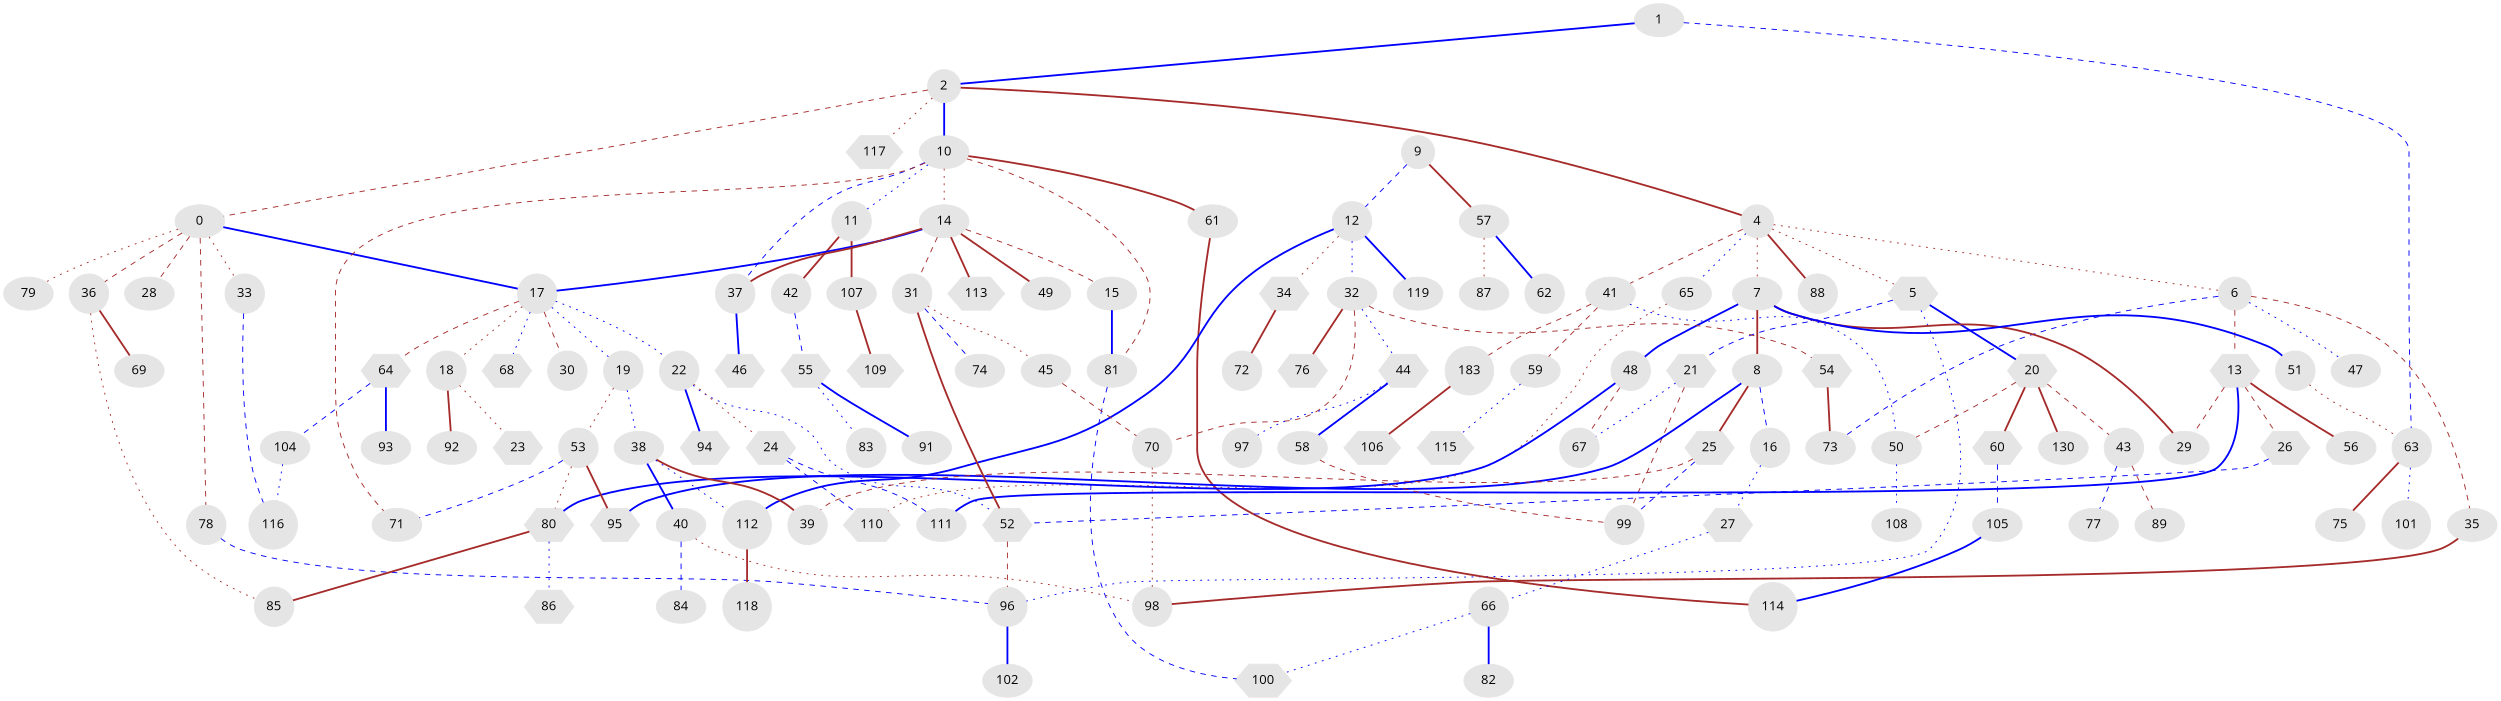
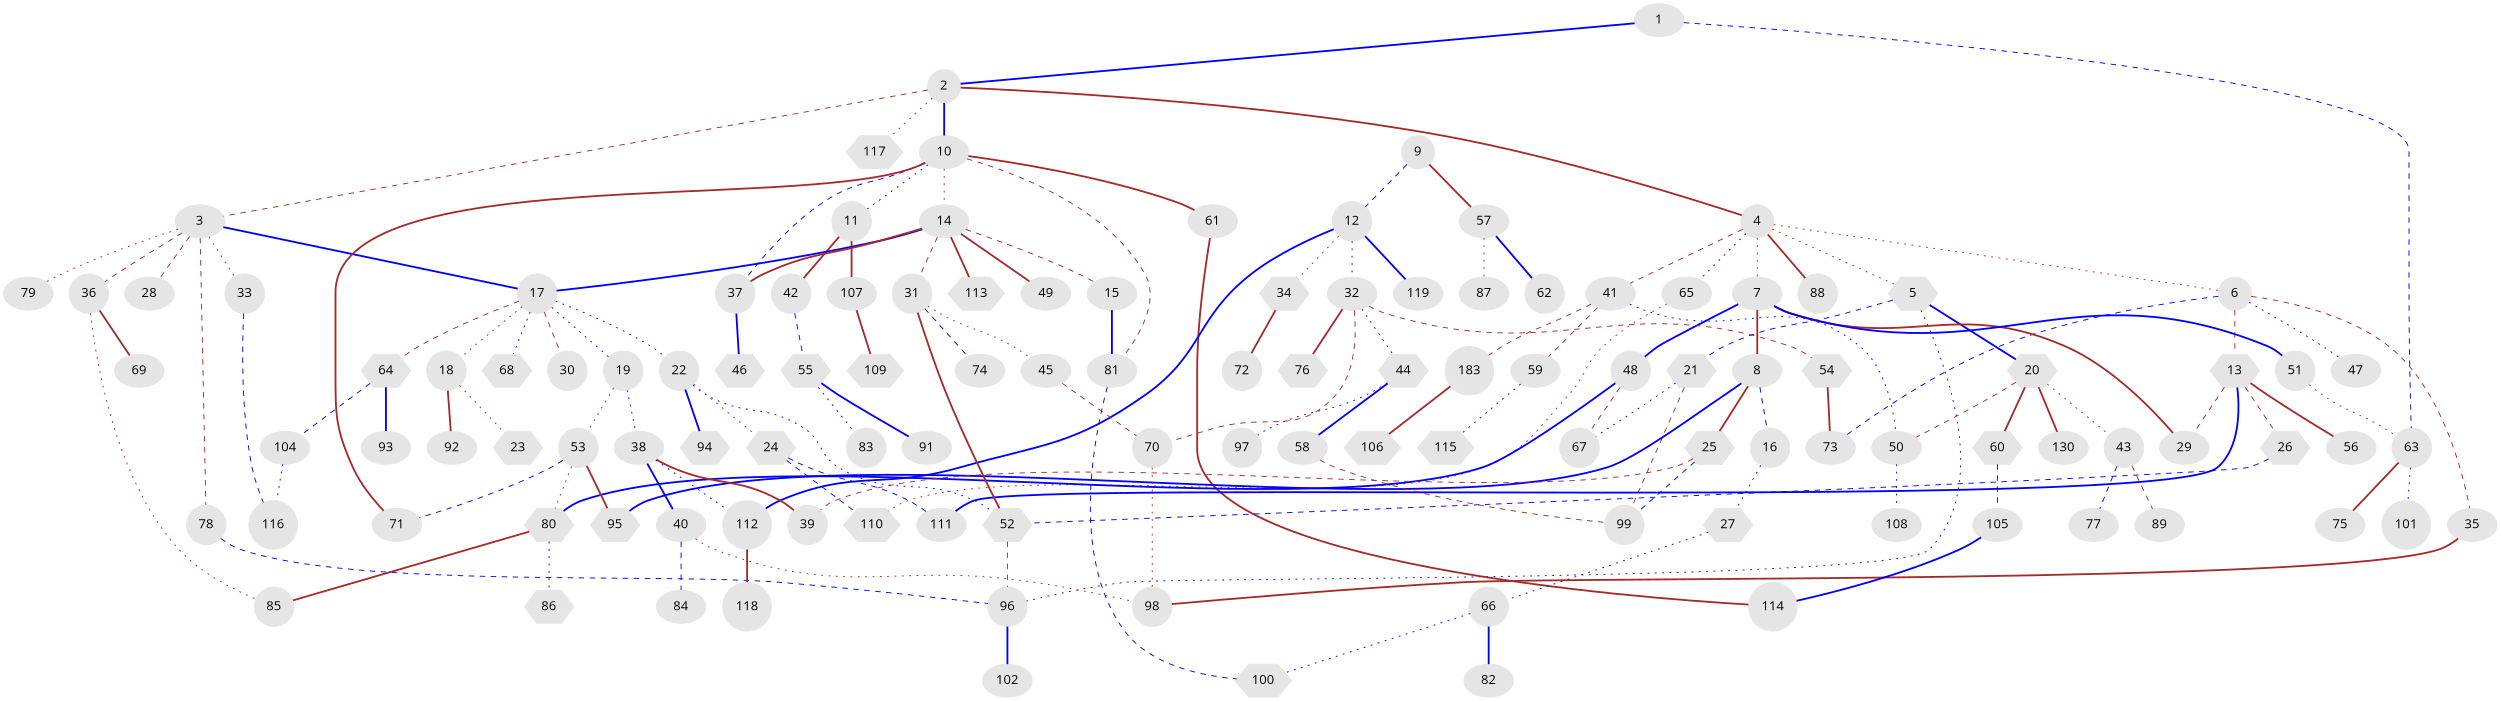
(499, 206) -> (499, 206)
(200, 221) -> (200, 221)
(2078, 409) -> (2078, 409)
